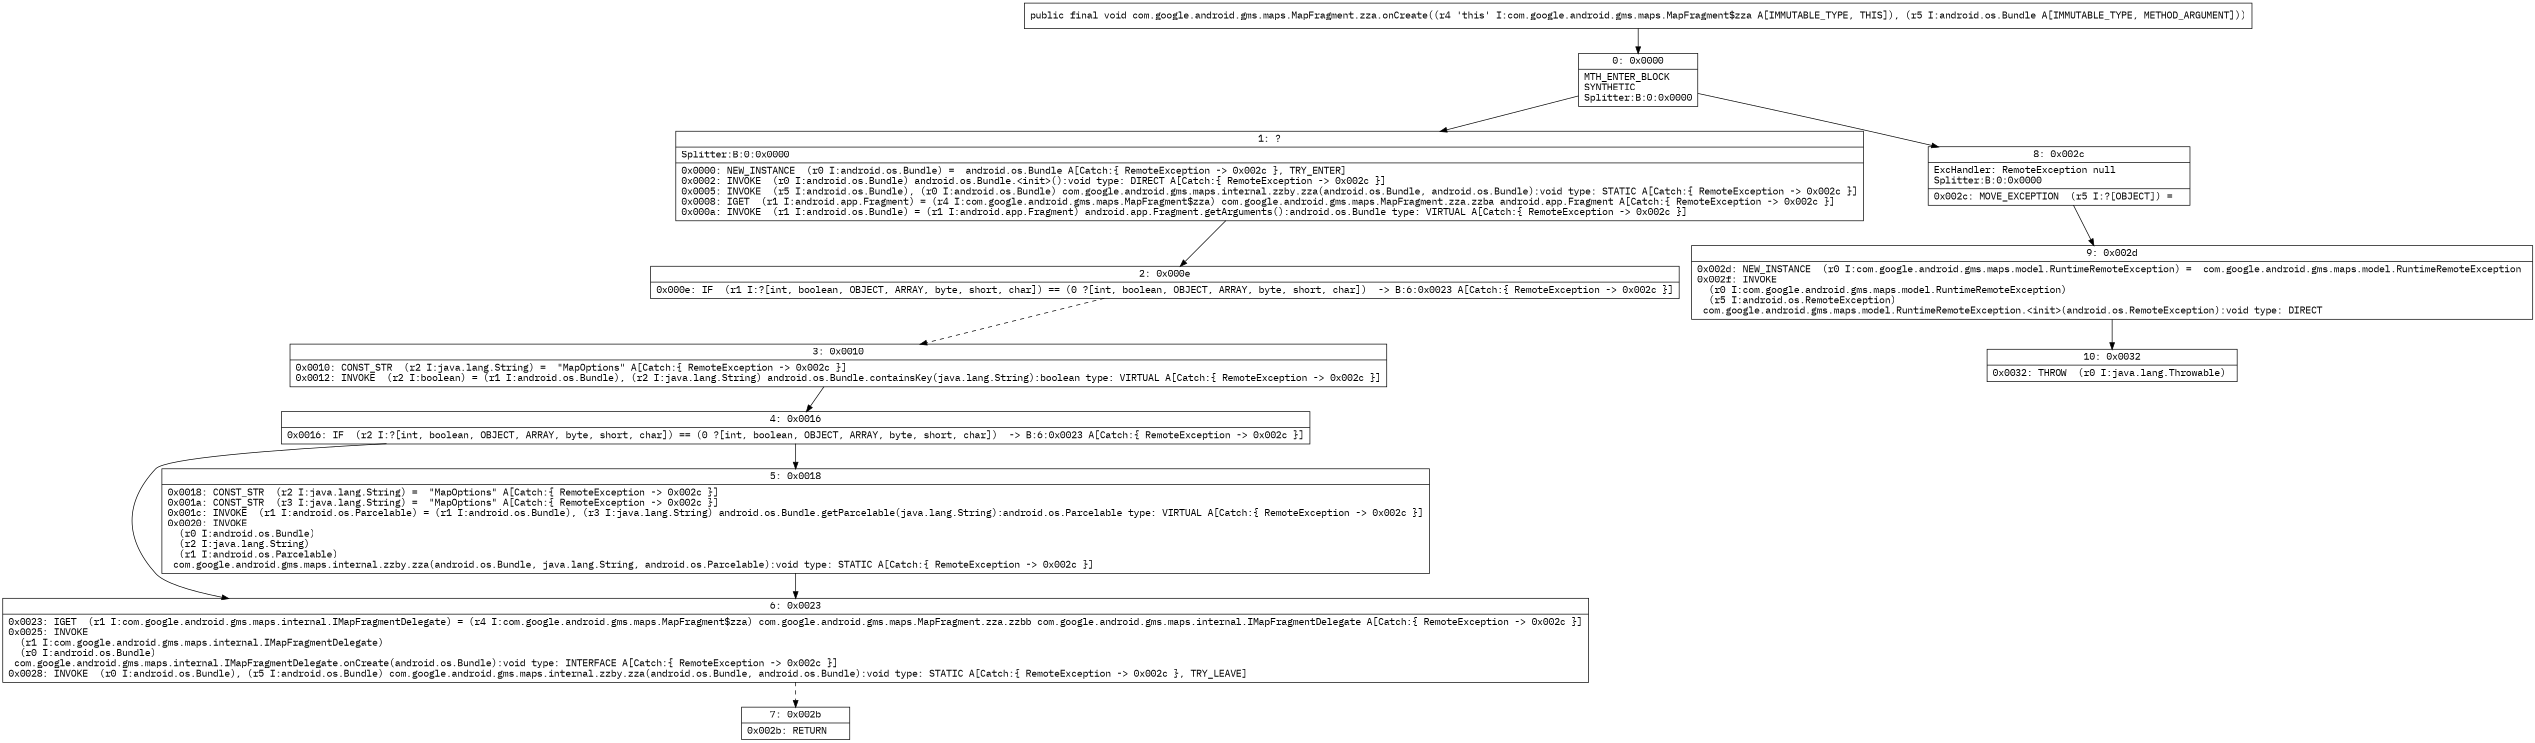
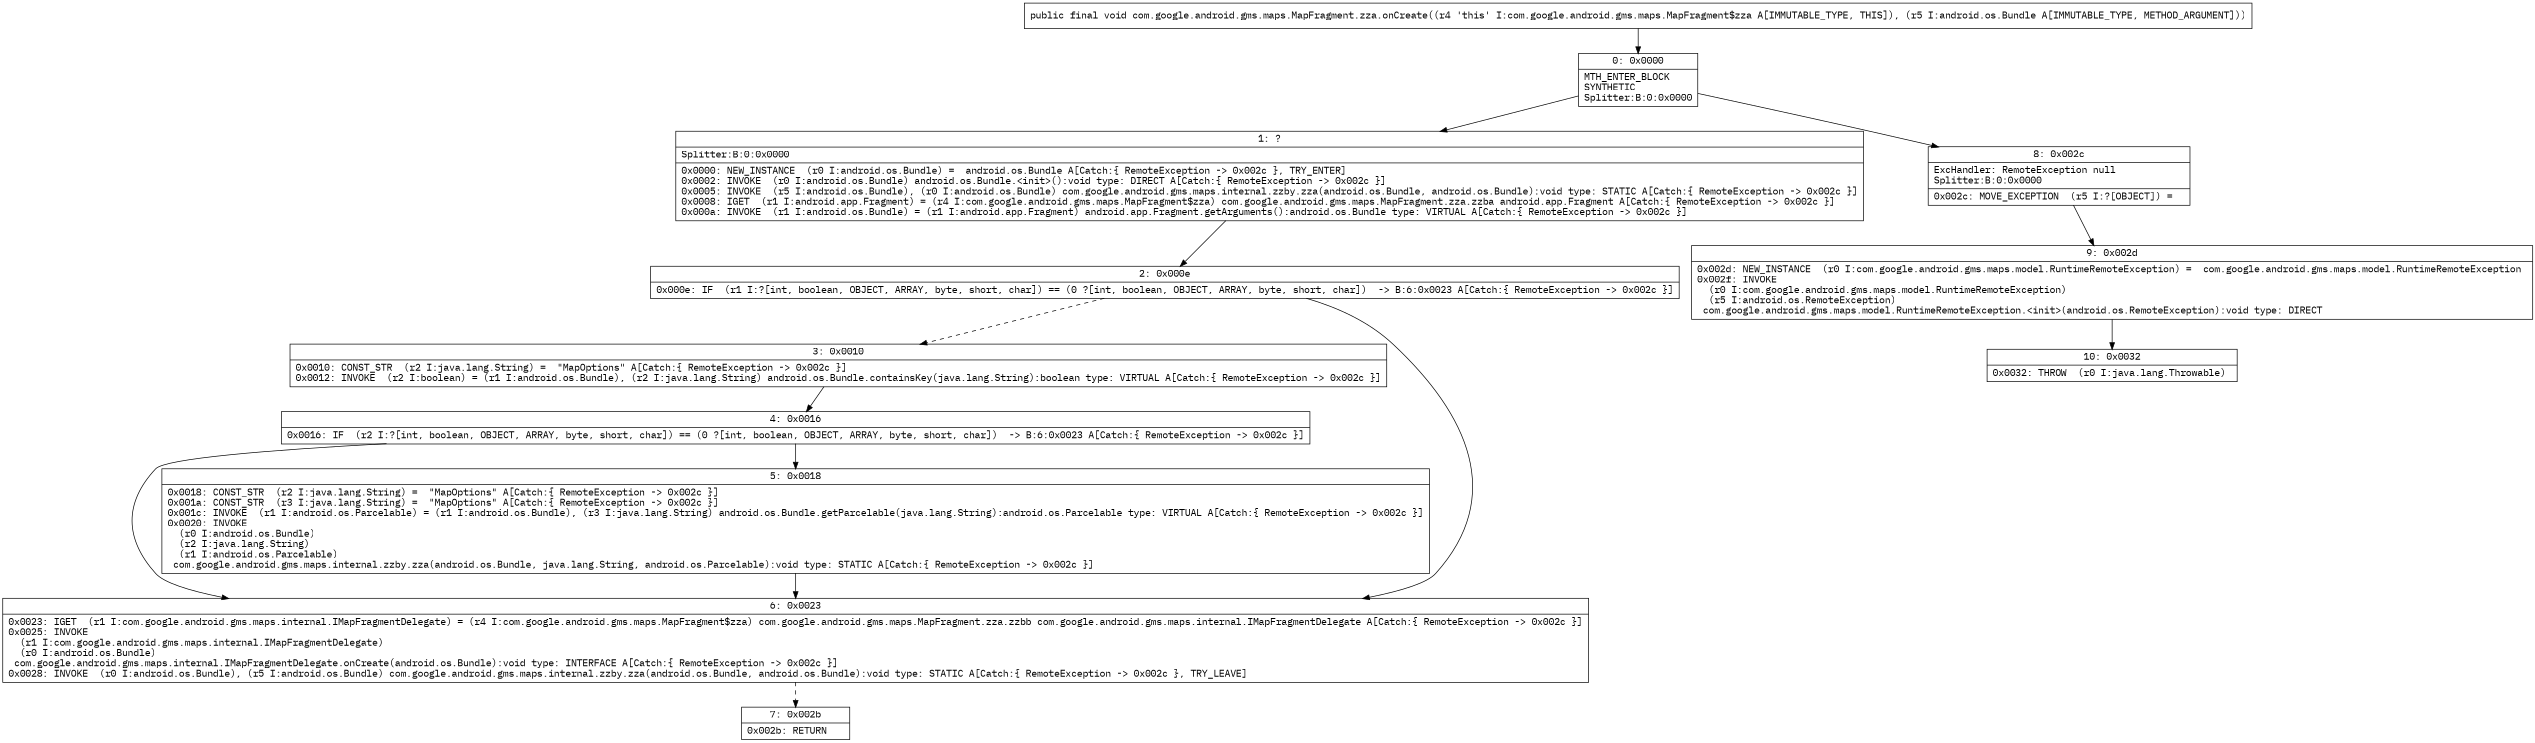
none -> (1462, 439)
